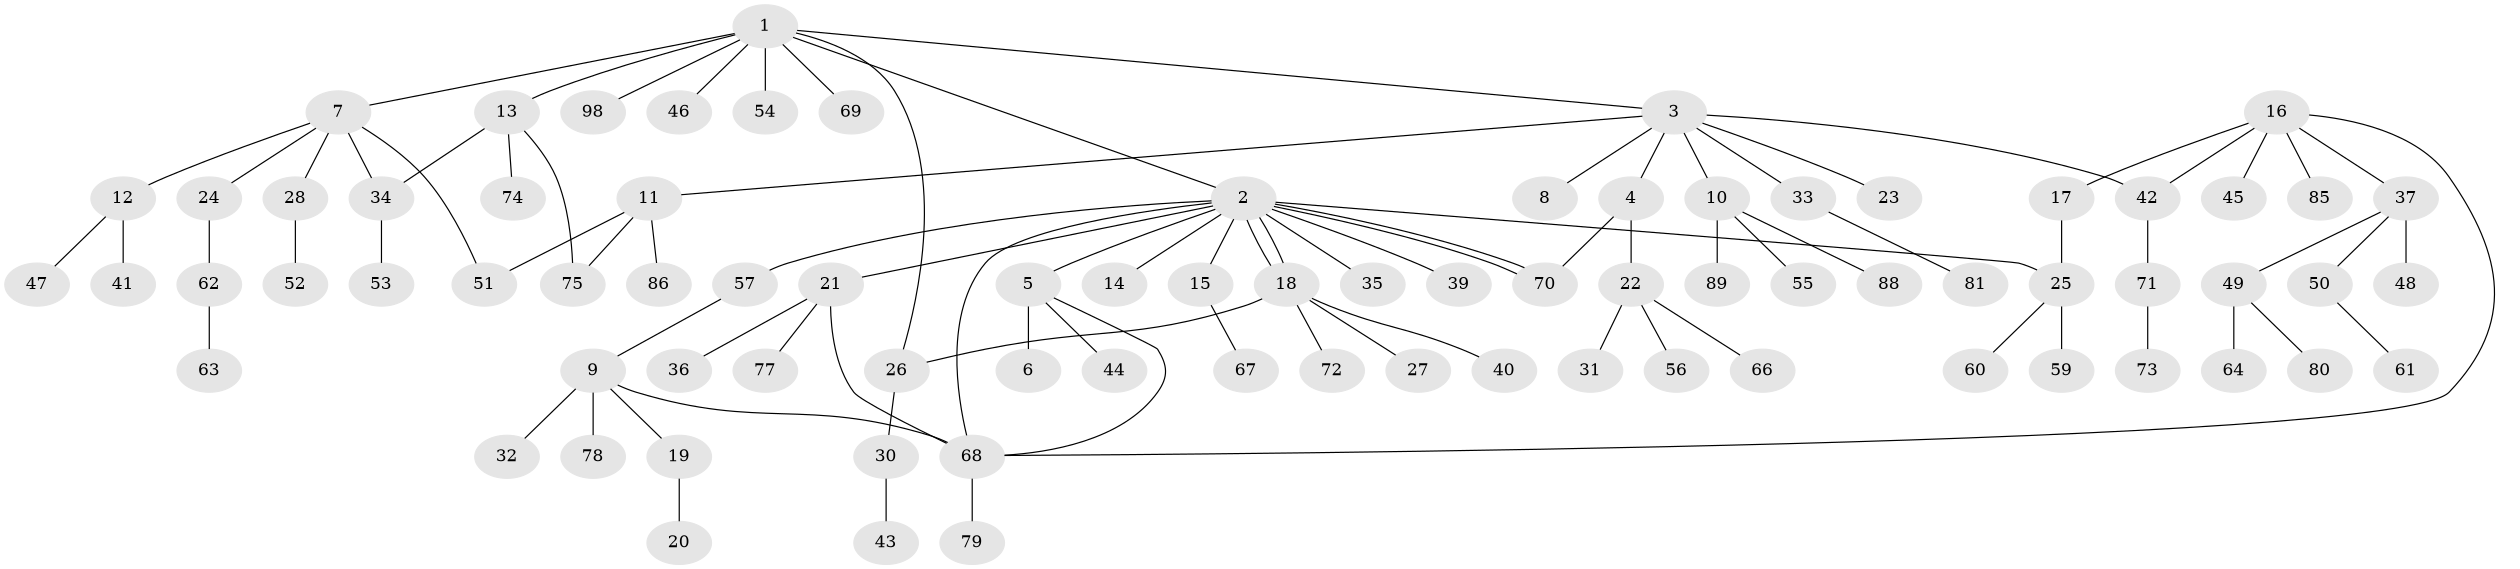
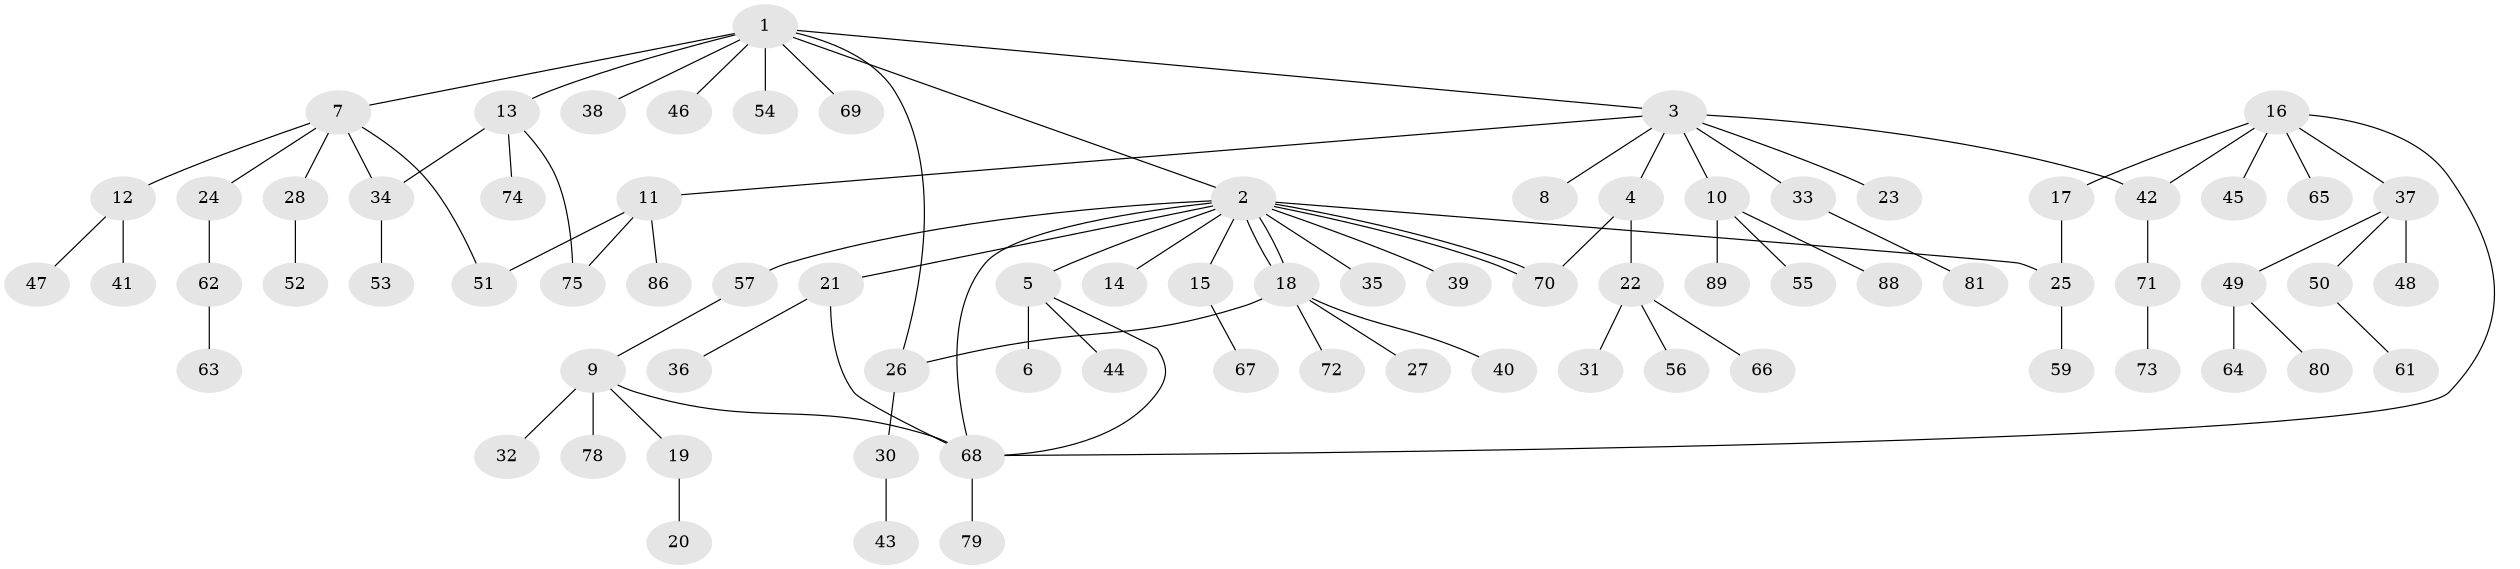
(593, 112) -> (593, 112)
(2320, 199) -> (2320, 199)
(765, 371) -> none
(1976, 371) -> none
